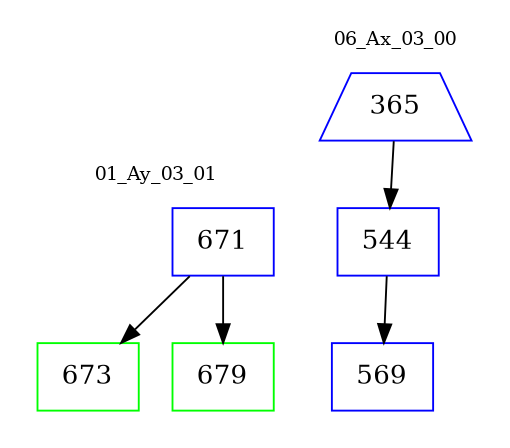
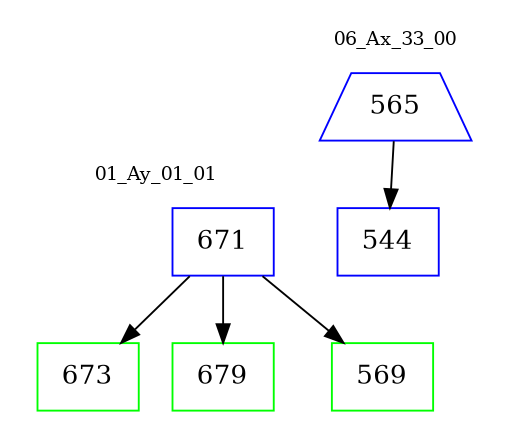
(396, 40) -> (396, 40)
(396, 107) -> (396, 107)
(156, 175) -> (156, 175)
(386, 300) -> (296, 304)
(382, 377) -> (382, 377)
